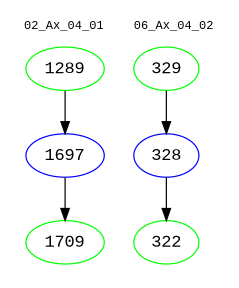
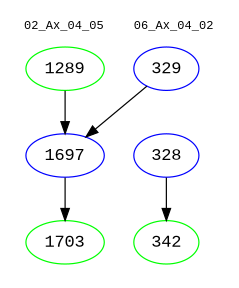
(64, 26) -> (64, 26)
(166, 69) -> (166, 69)
(166, 106) -> (133, 98)
(65, 242) -> (65, 242)
(166, 242) -> (166, 242)
